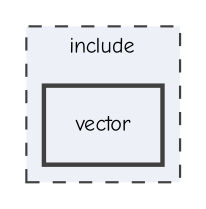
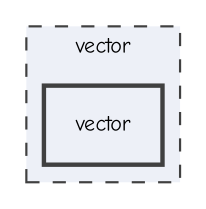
(103, 47) -> (103, 47)
